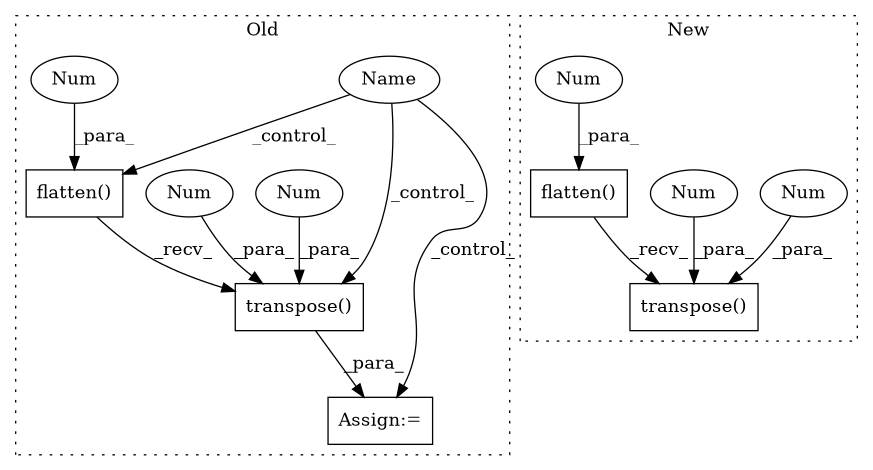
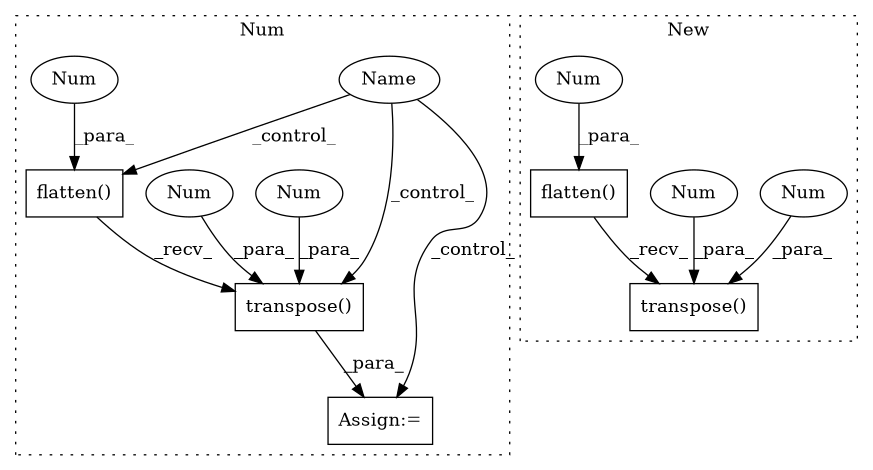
(263, 31) -> (263, 31)
